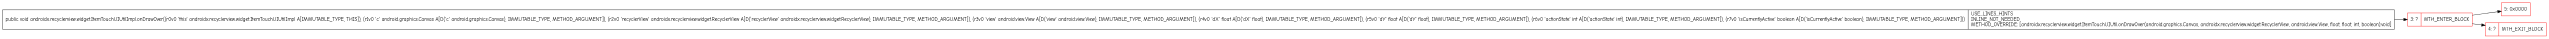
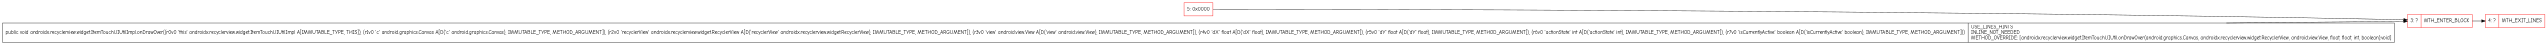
(2485, 13) -> (1808, 12)
(2523, 29) -> (2522, 21)
